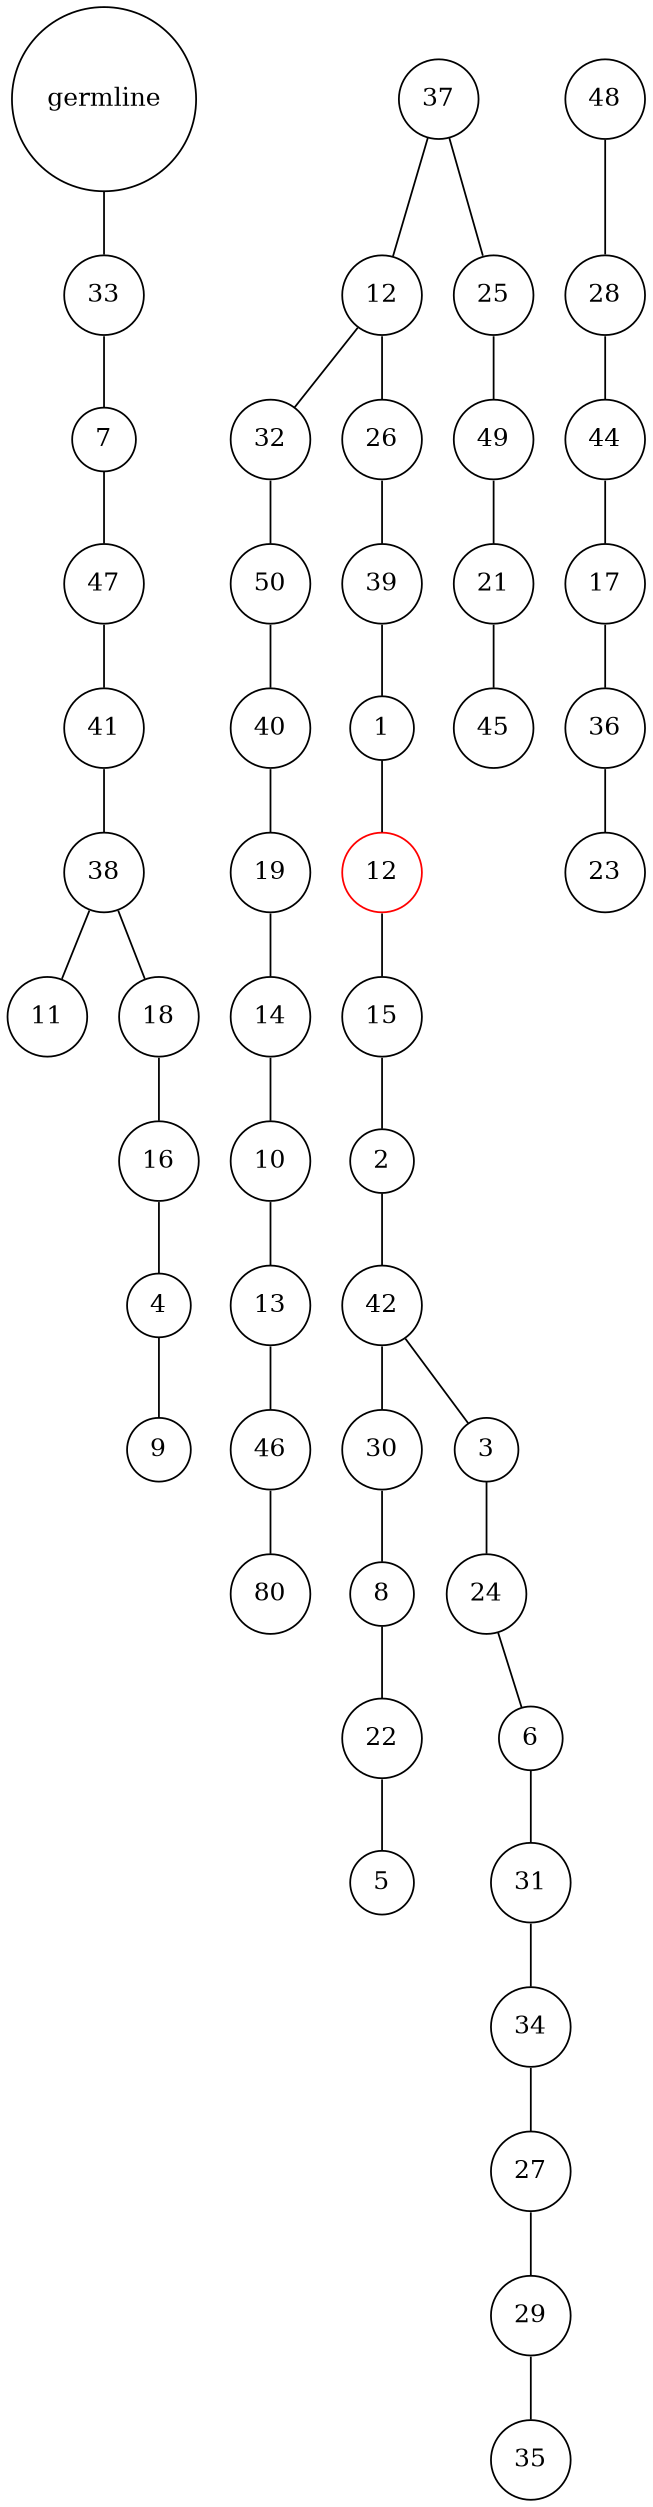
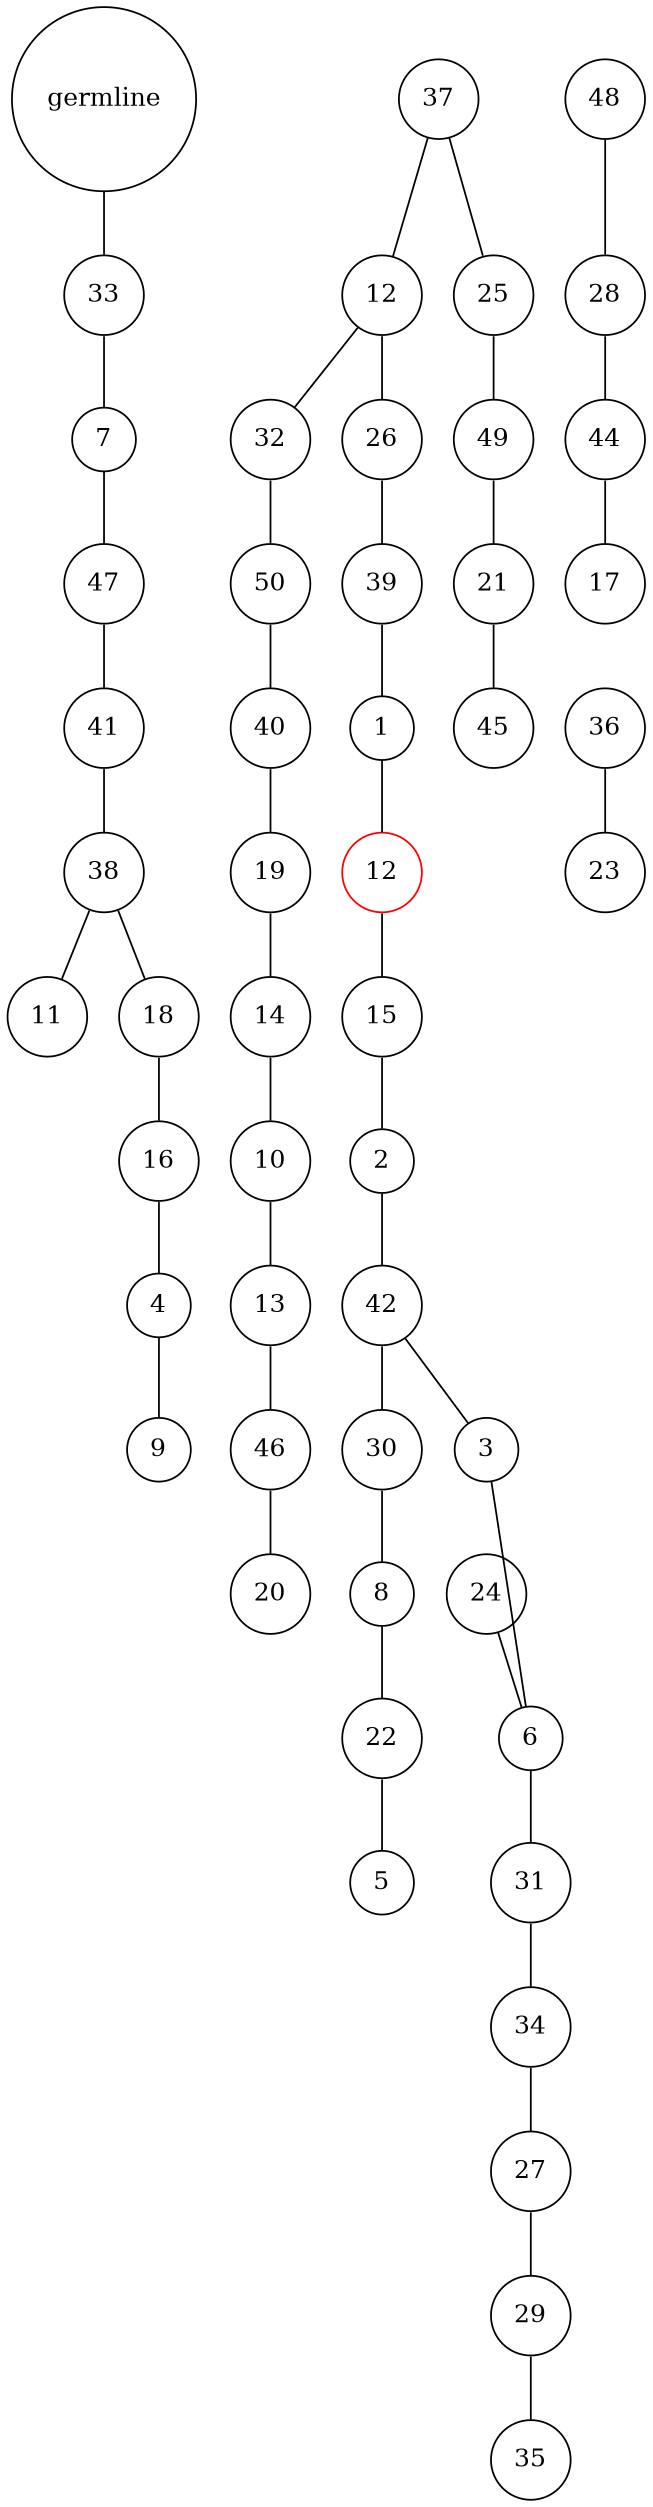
(605, 656) -> none
(487, 1518) -> (509, 1594)
(270, 1594) -> (270, 1594)
